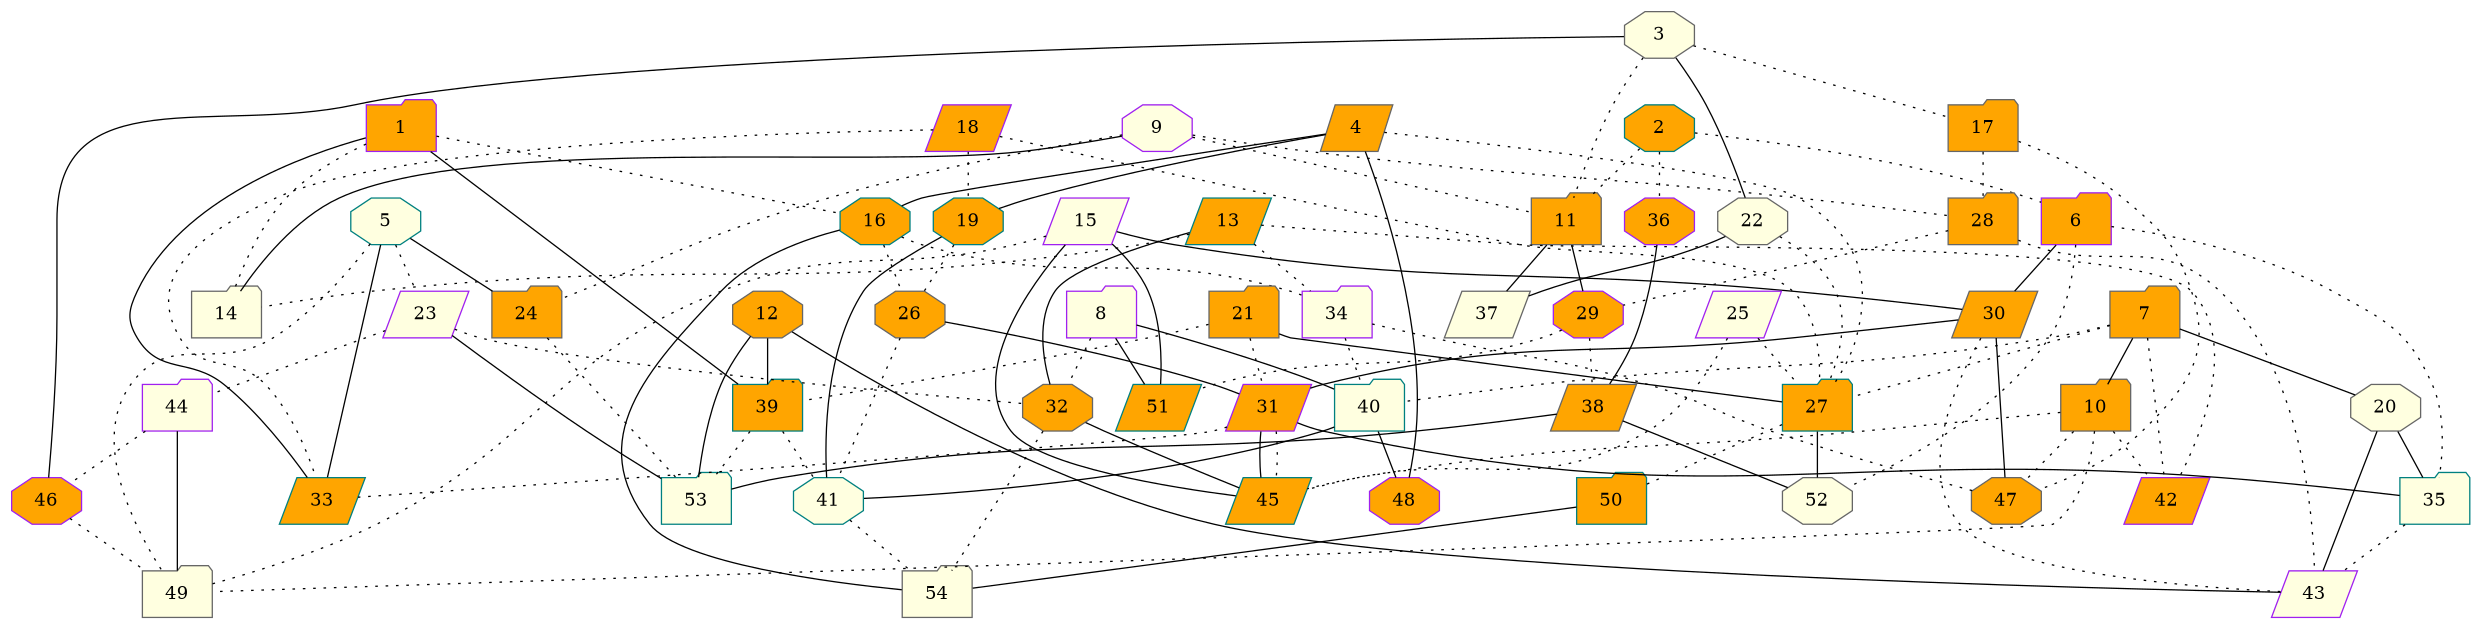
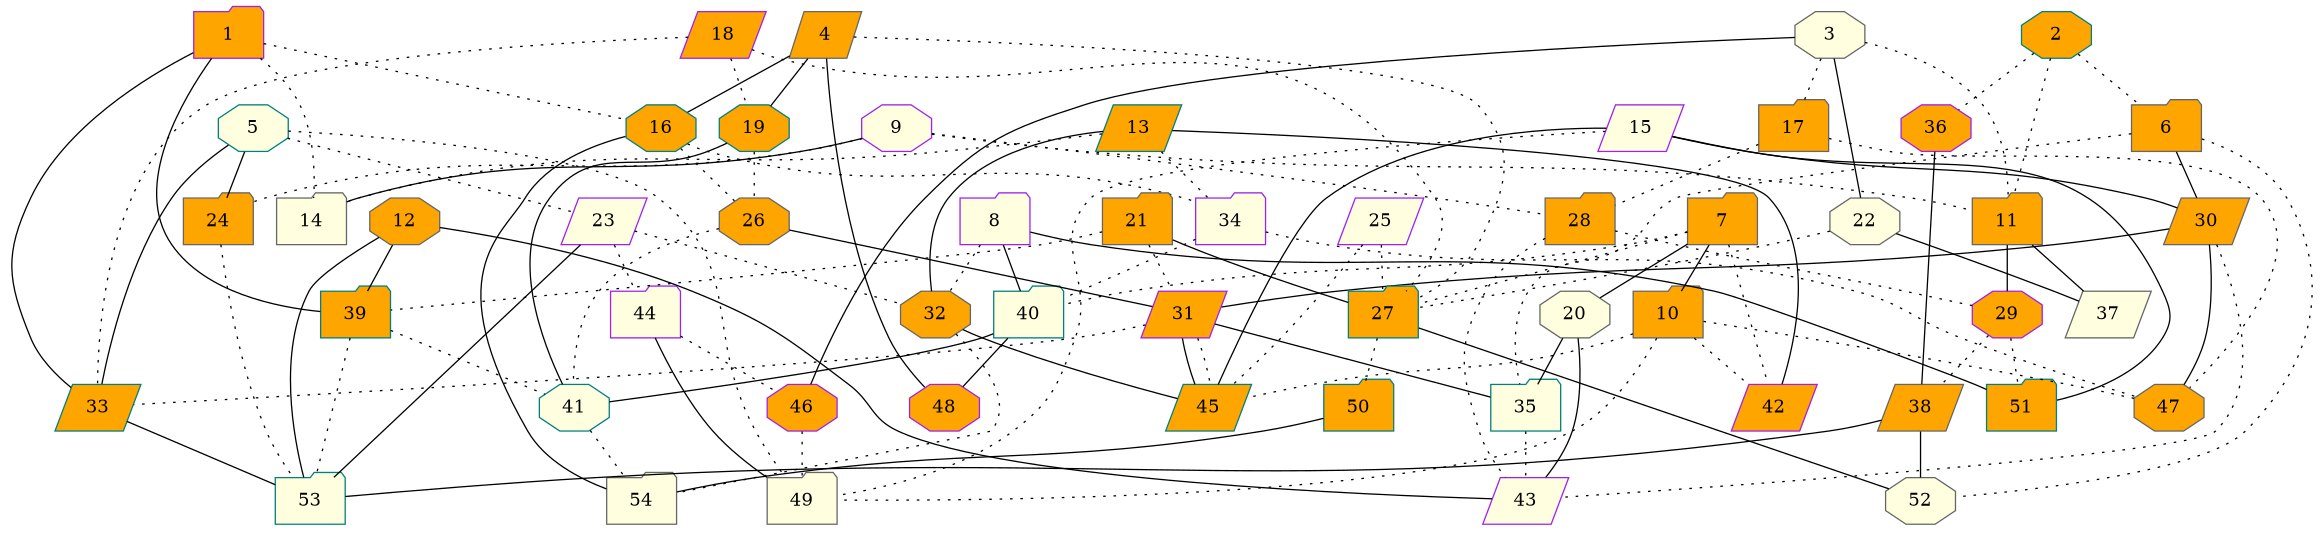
(2076, 221) -> (2167, 128)
(1827, 249) -> (1570, 156)
(1159, 408) -> (2022, 408)
none -> (201, 453)
